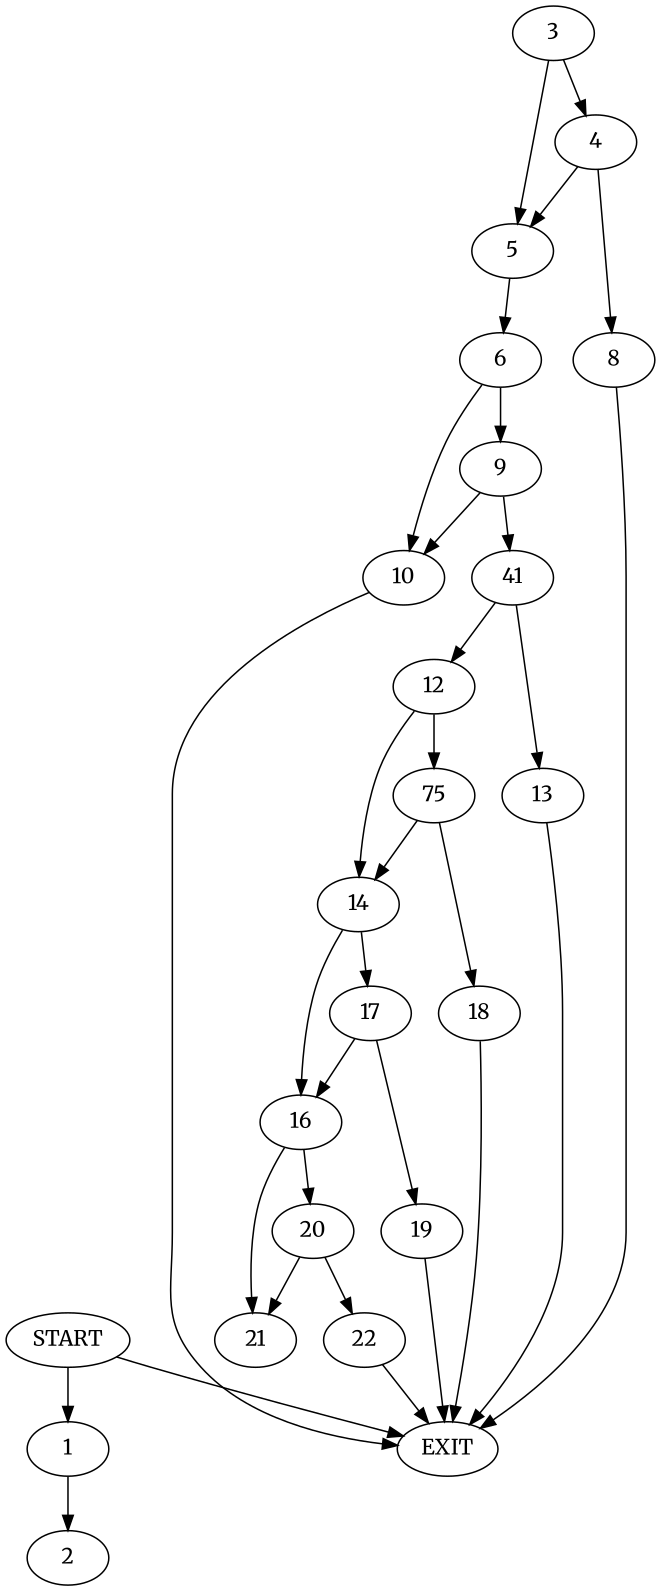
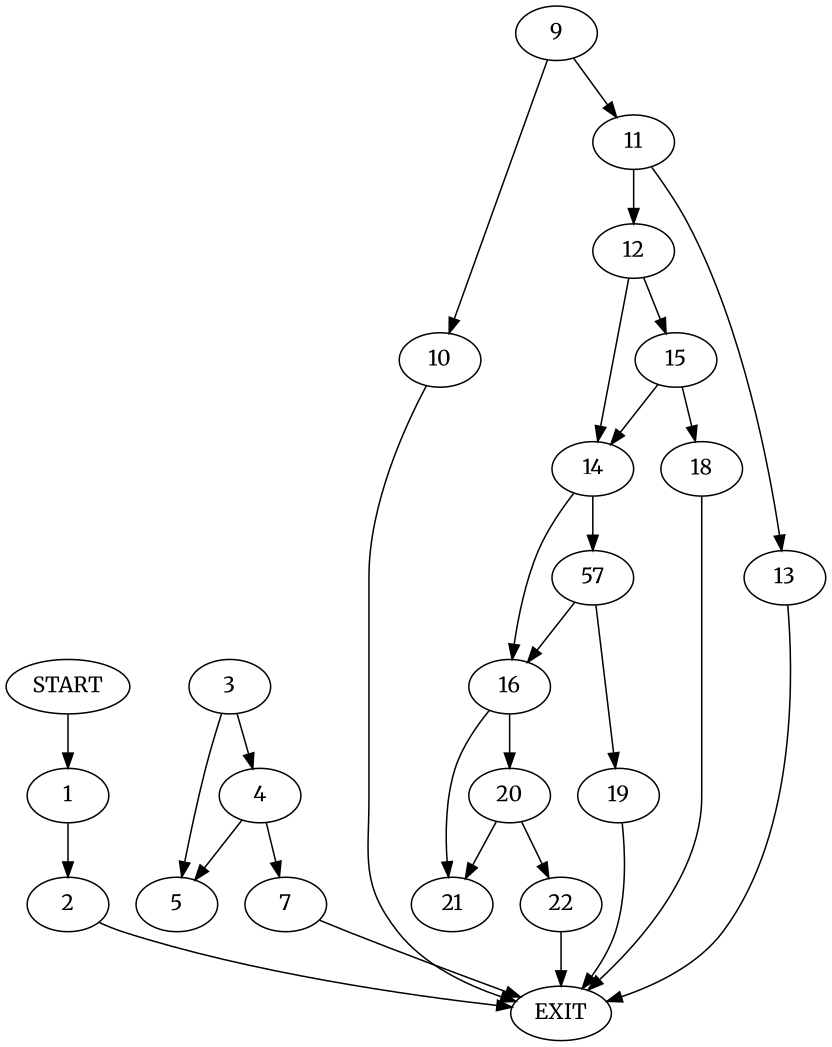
(501, 360) -> none
(614, 360) -> (286, 904)
(513, 578) -> (634, 142)
(434, 796) -> (676, 360)
(370, 1013) -> (593, 578)
(259, 1398) -> (296, 975)
